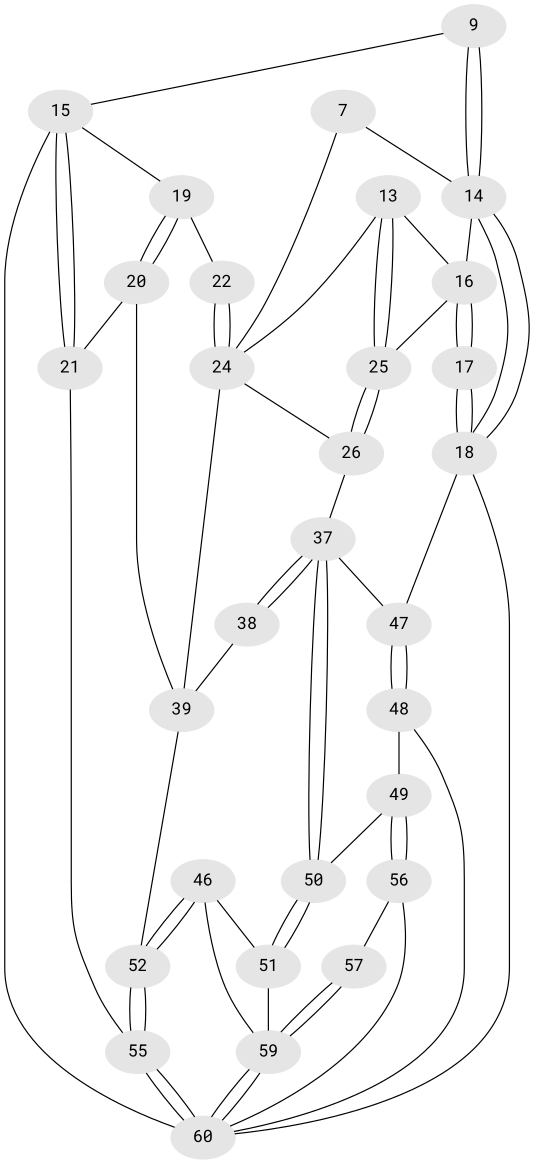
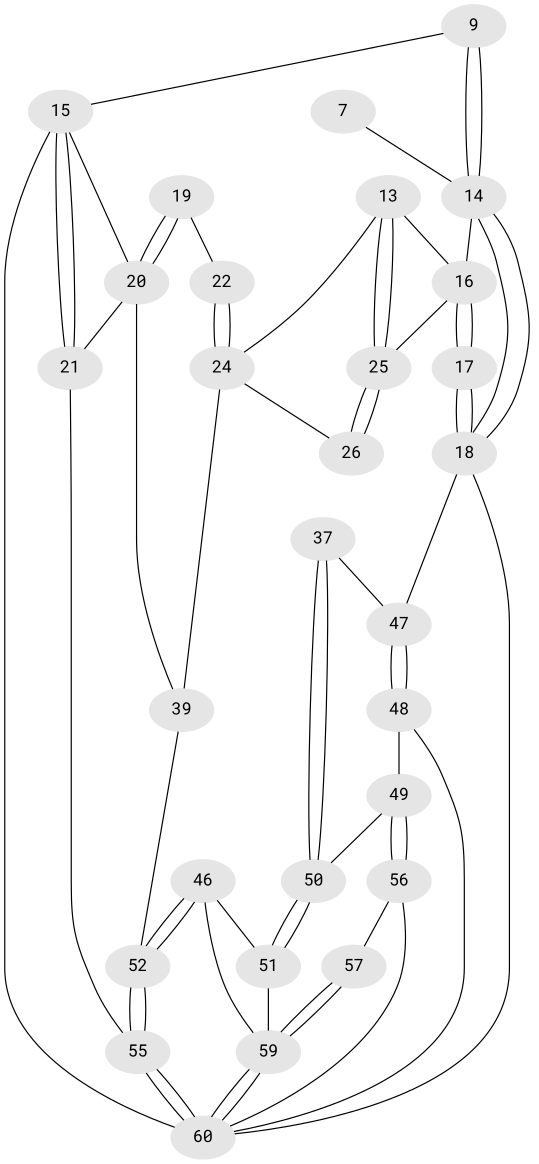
(121, 154) -> (99, 197)
(294, 244) -> none
(337, 496) -> none
(247, 625) -> none
